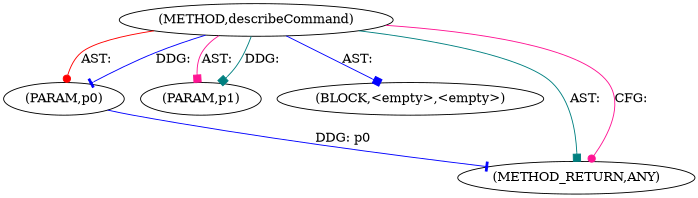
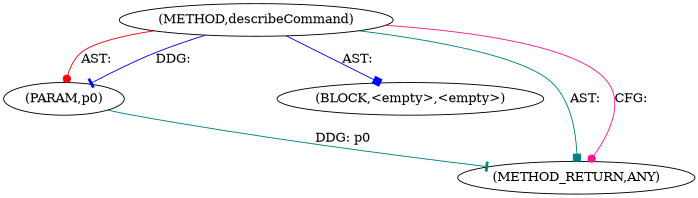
(201, 99) -> none
(295, 141) -> (295, 141)
